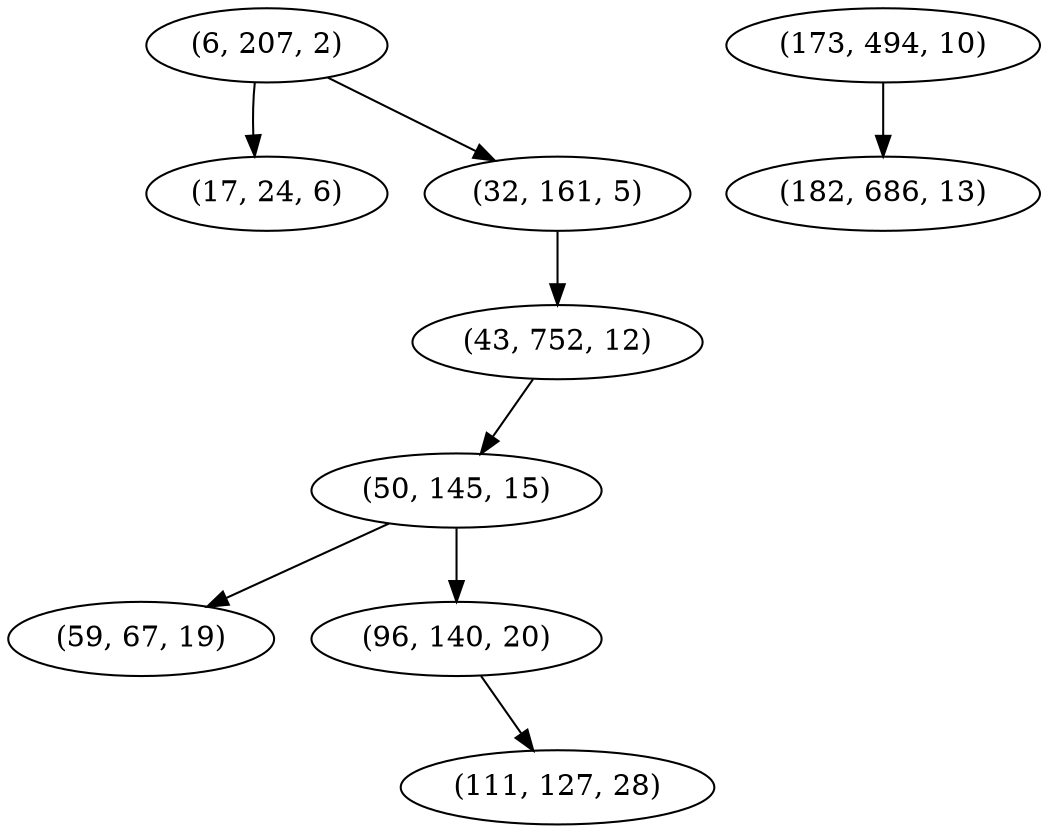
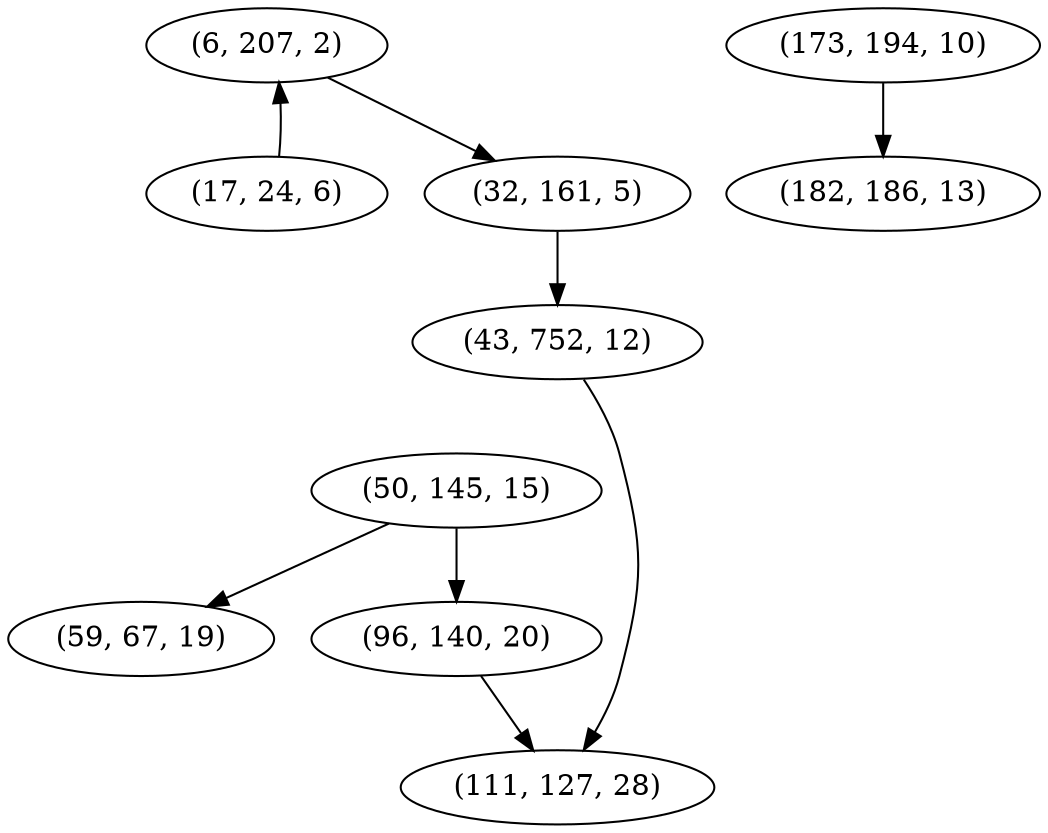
(883, 45) -> (883, 45)
(253, 109) -> (281, 130)
(883, 194) -> (883, 194)
(513, 408) -> (638, 554)
